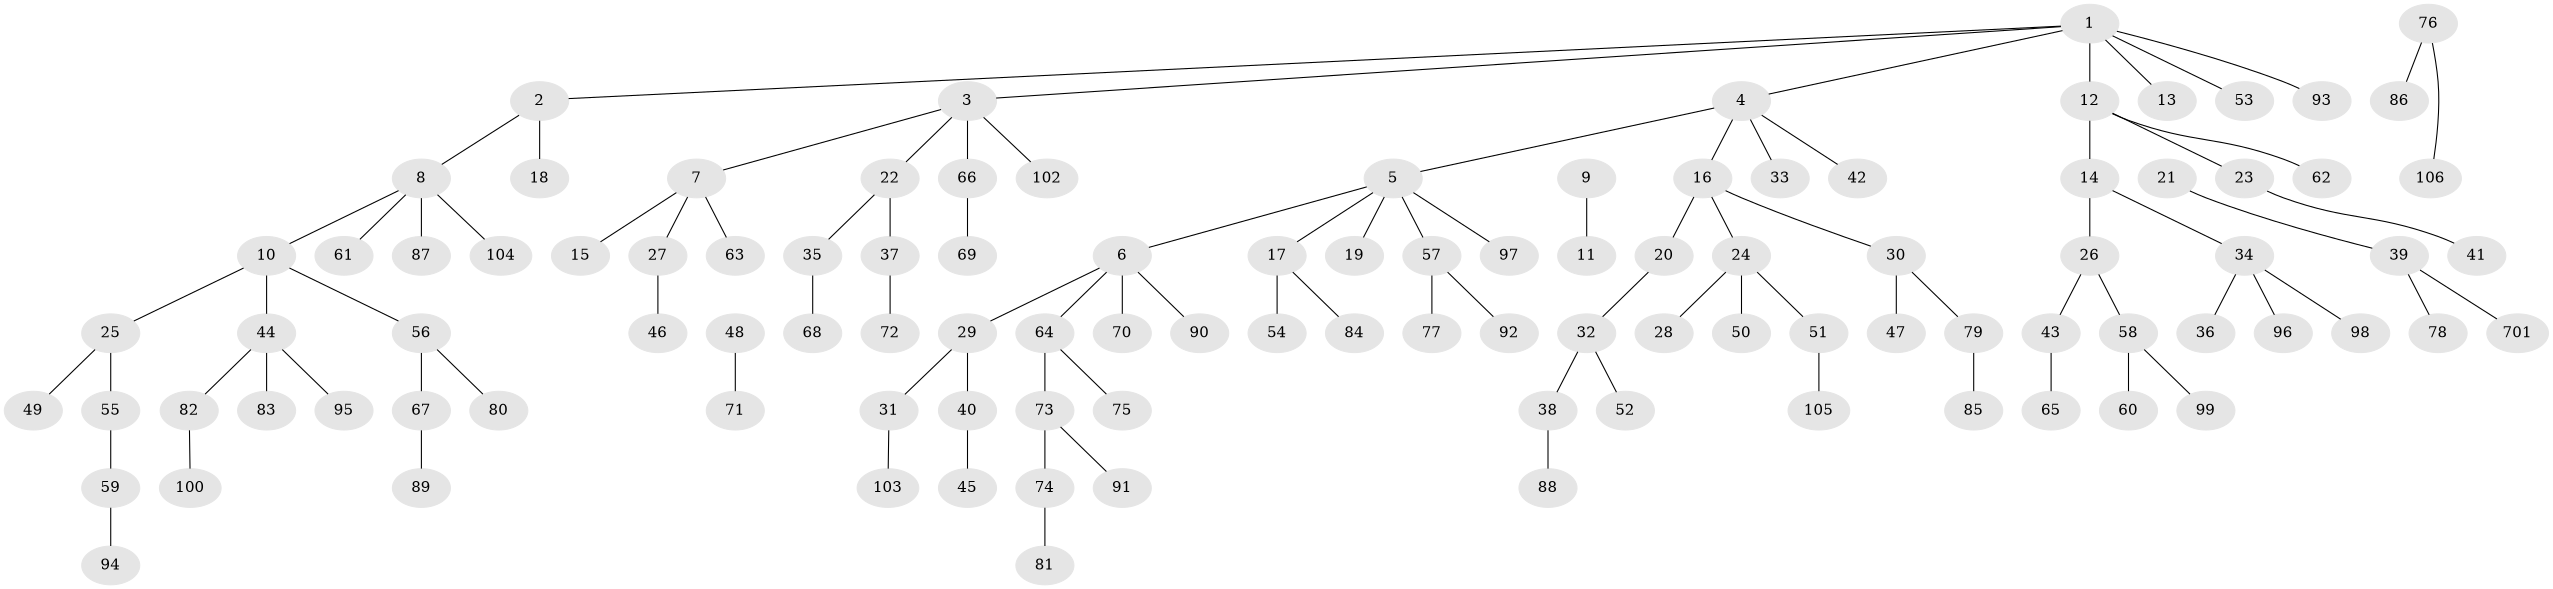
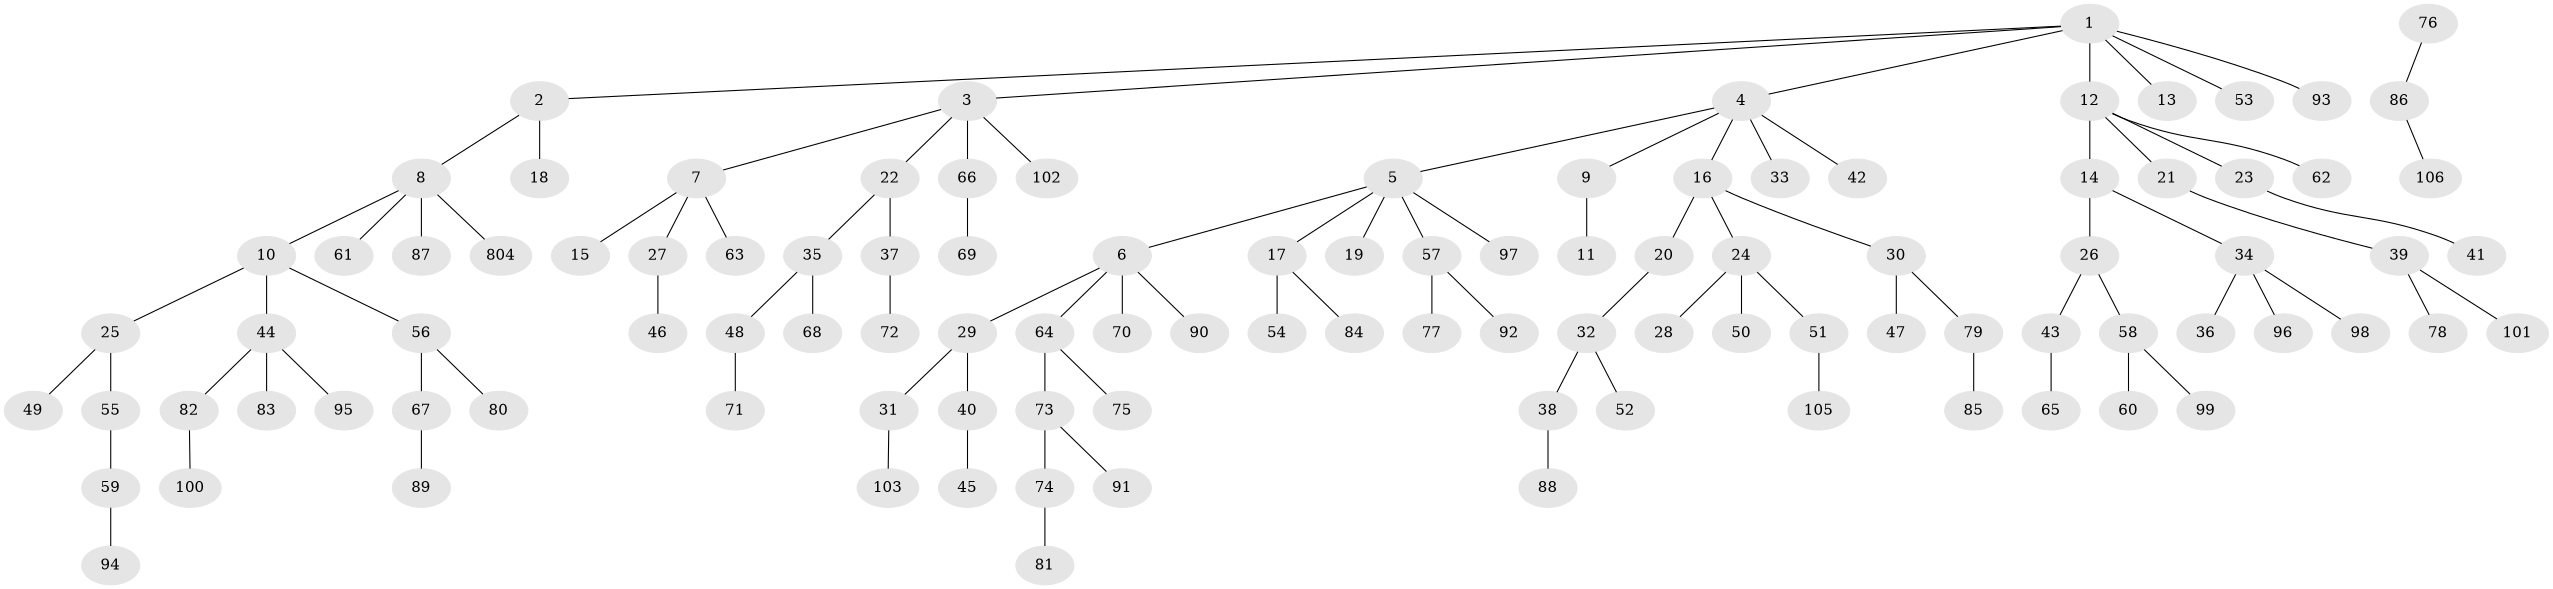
(2439, 101) -> (2415, 140)
none -> (1664, 140)
none -> (2128, 140)
(501, 256) -> (501, 256)
none -> (774, 294)
(2518, 333) -> (2518, 333)
